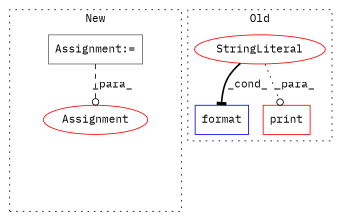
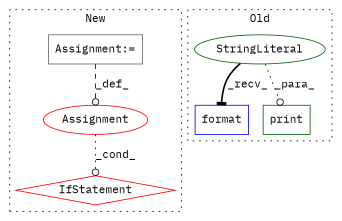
(260, 49) -> (260, 49)
(113, 85) -> (113, 85)
(248, 85) -> (248, 85)
(287, 120) -> (287, 120)
none -> (96, 190)
